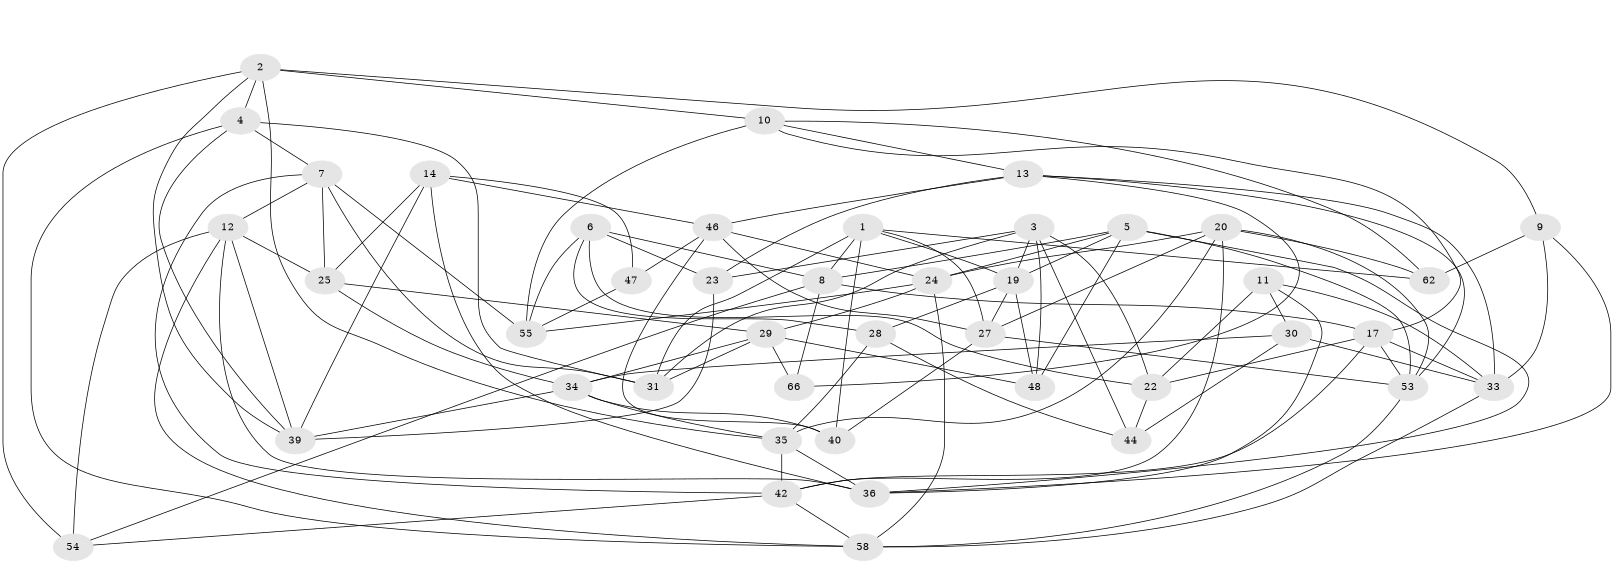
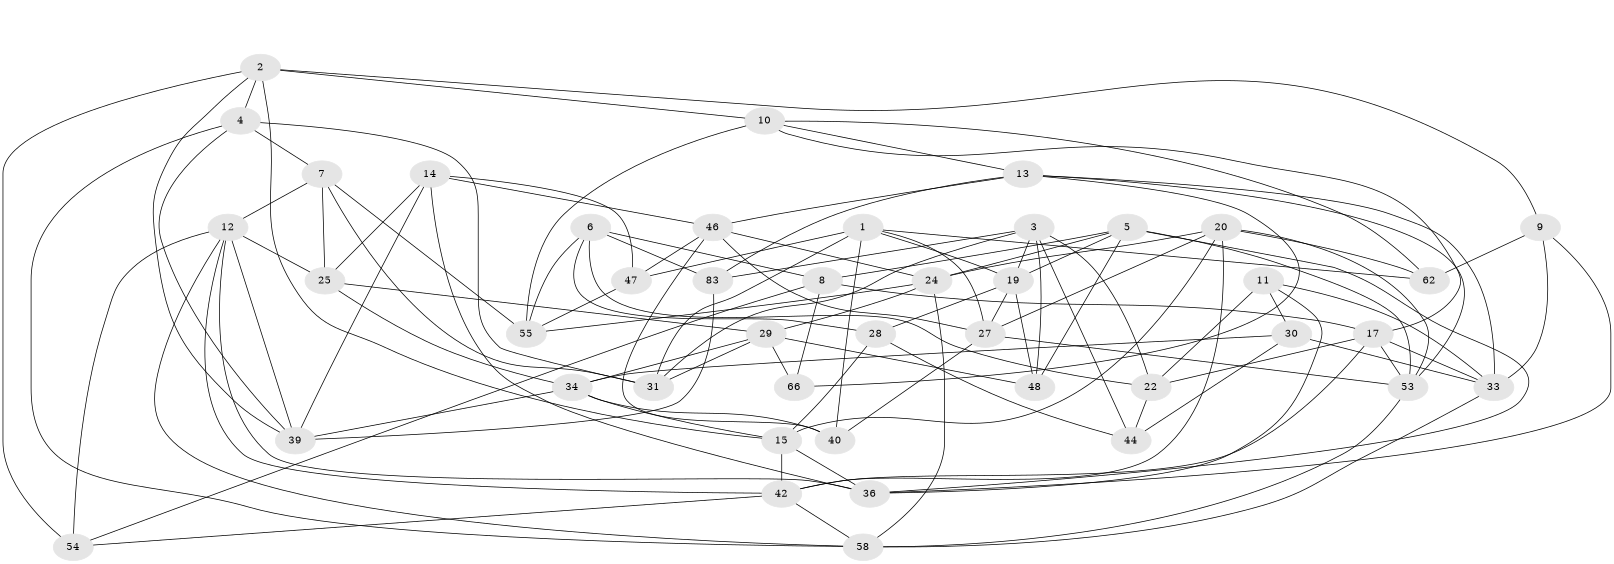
(843, 254) -> (713, 261)
(713, 281) -> (713, 281)
(782, 441) -> (782, 441)
(298, 473) -> (388, 480)
